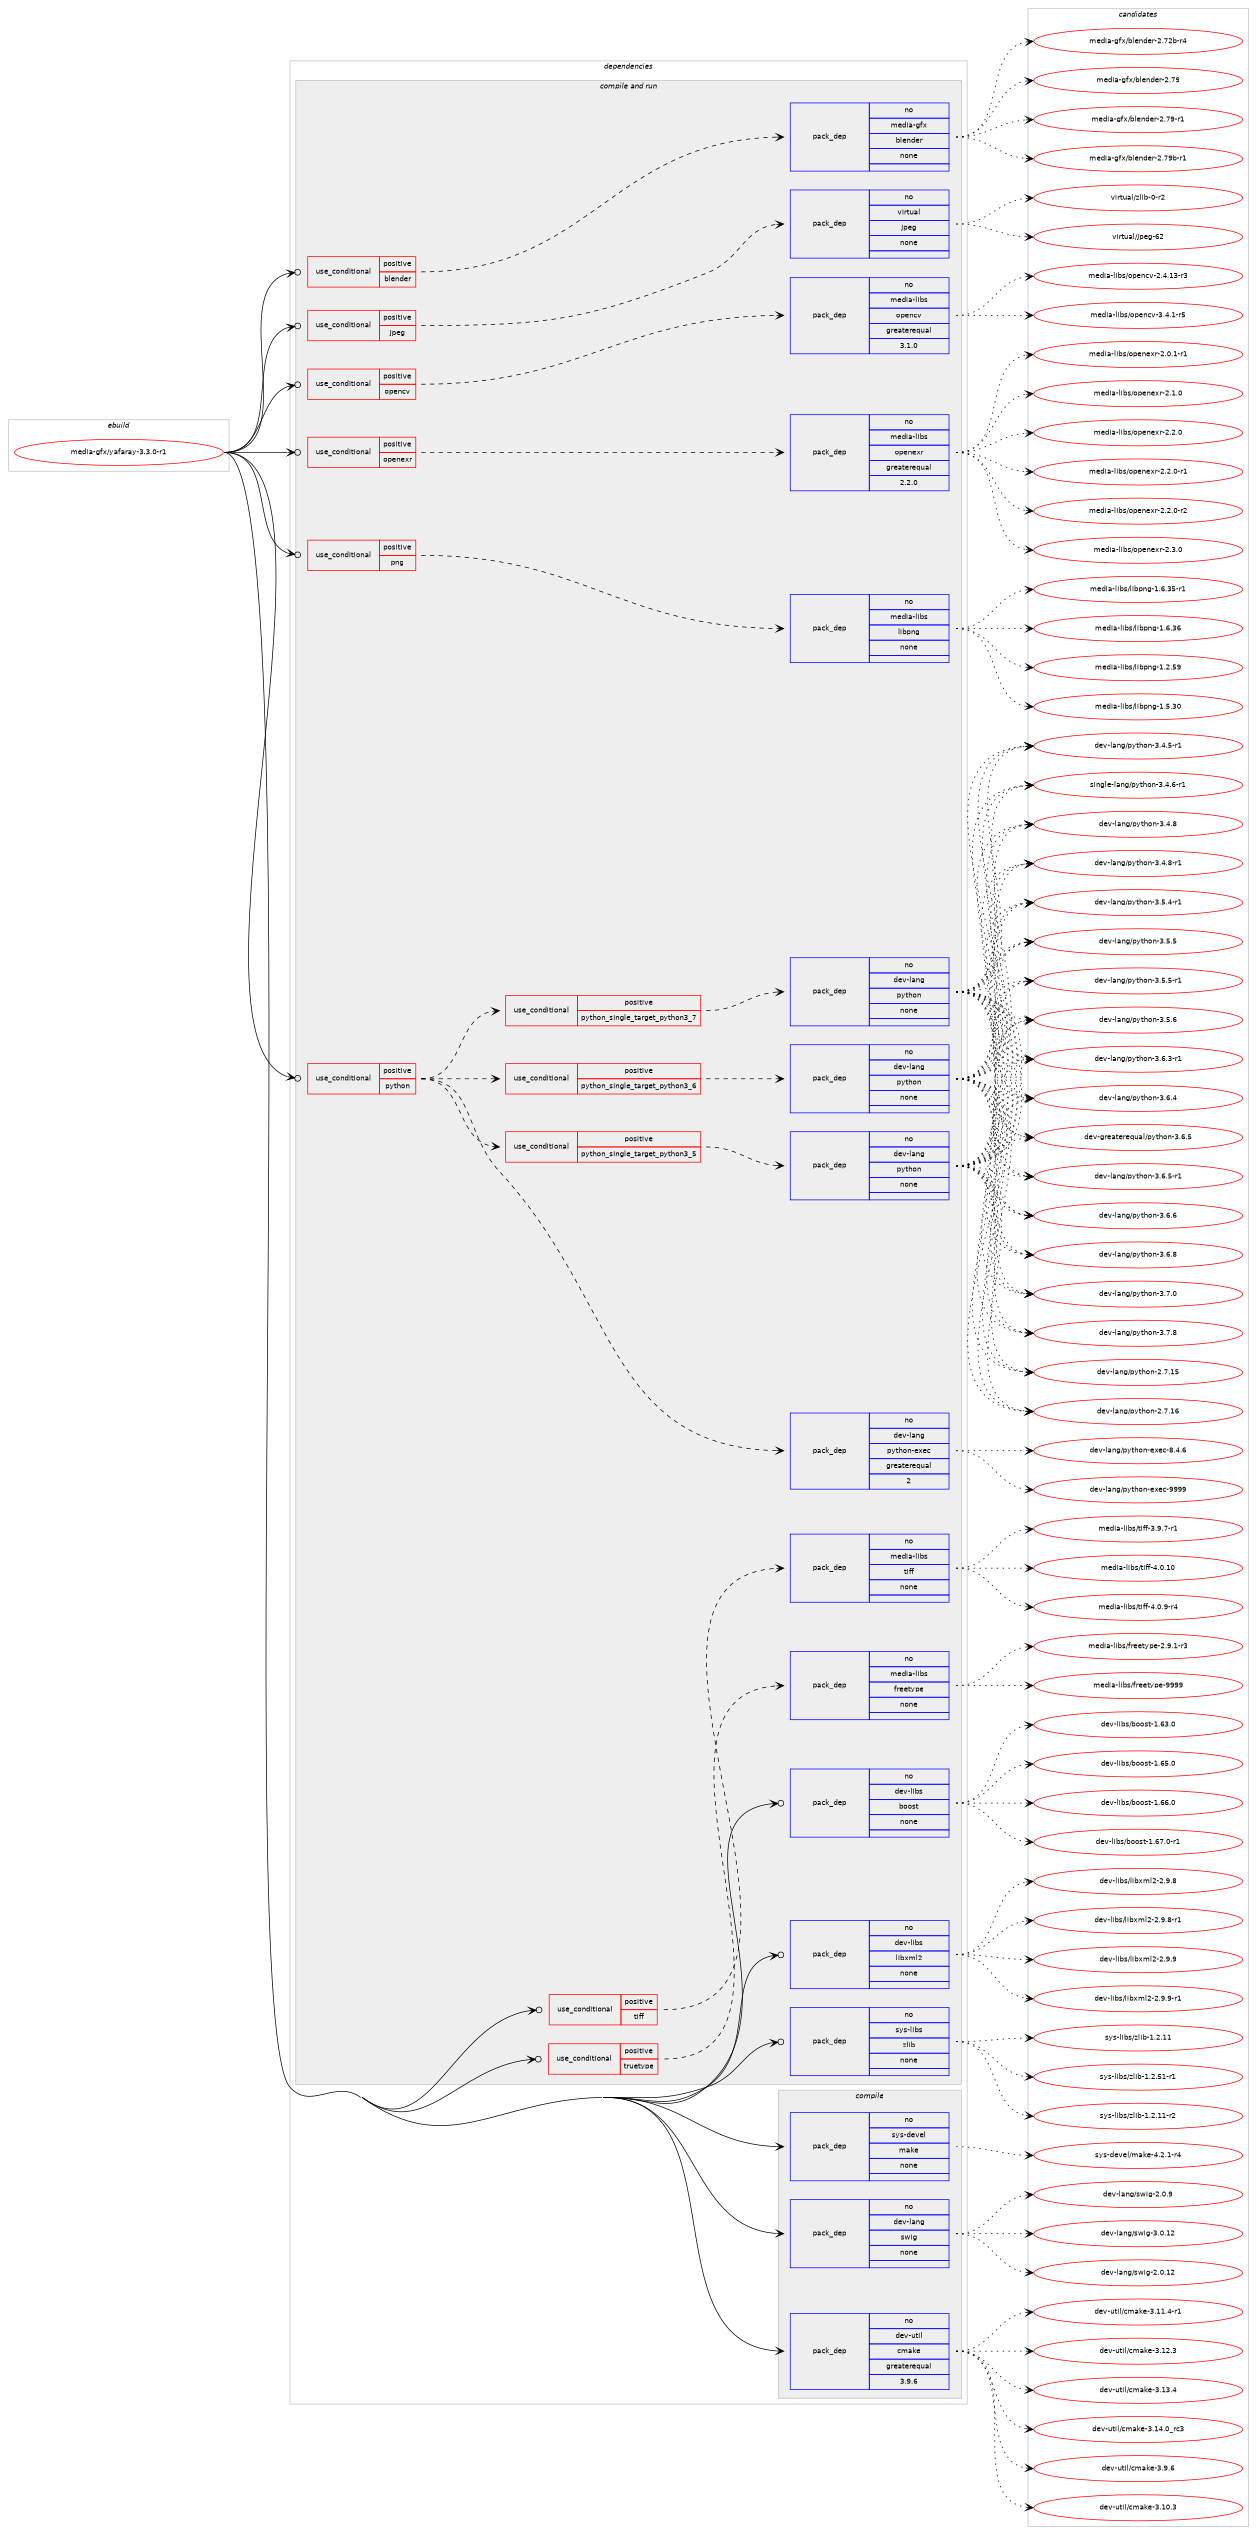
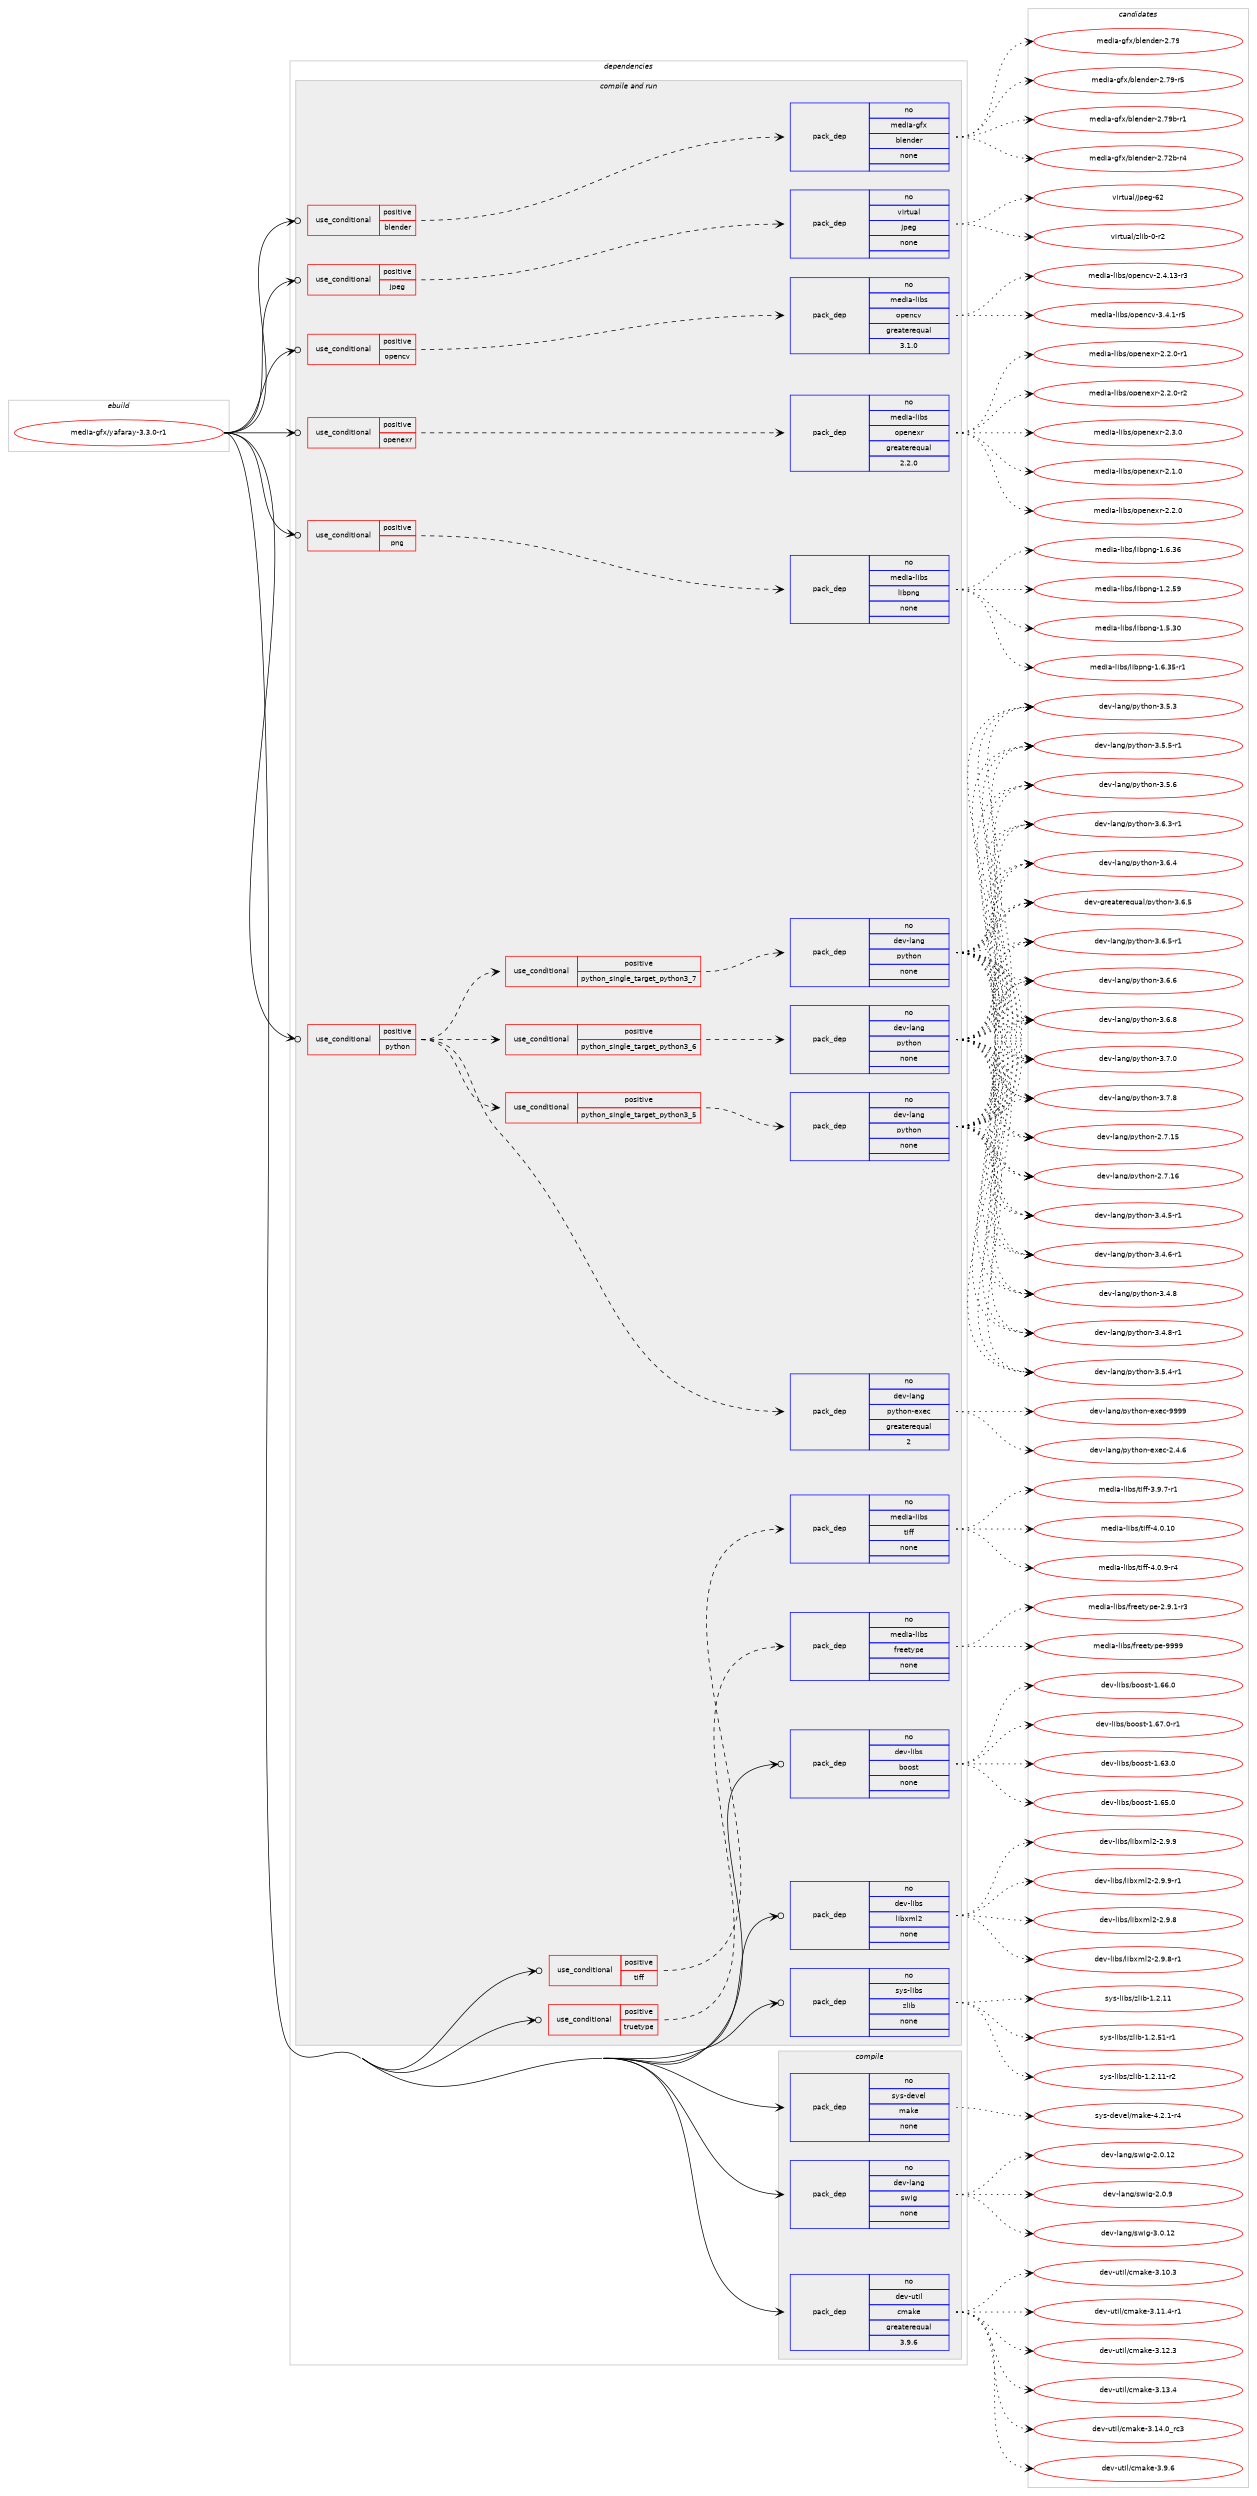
(1138, 120) -> (1138, 80)
(1138, 355) -> none
(1138, 785) -> (1138, 1255)
(1138, 942) -> (1138, 707)
(1138, 1451) -> (1138, 1451)
